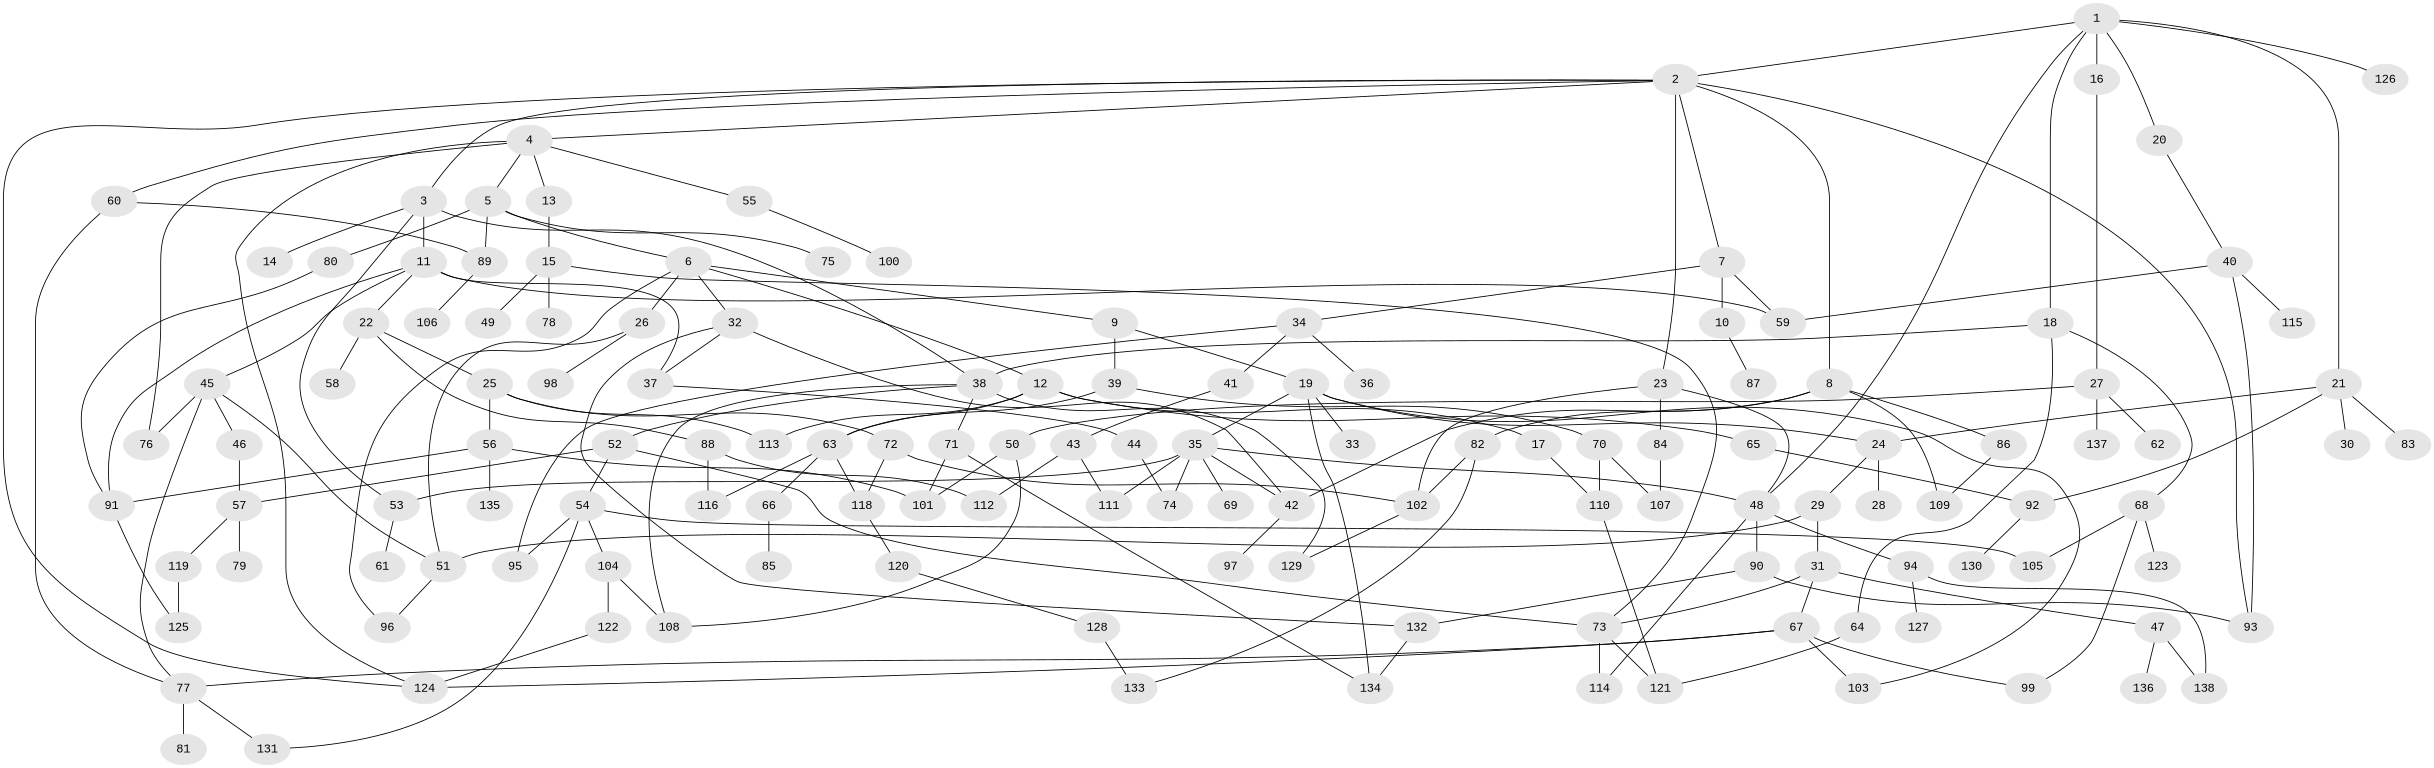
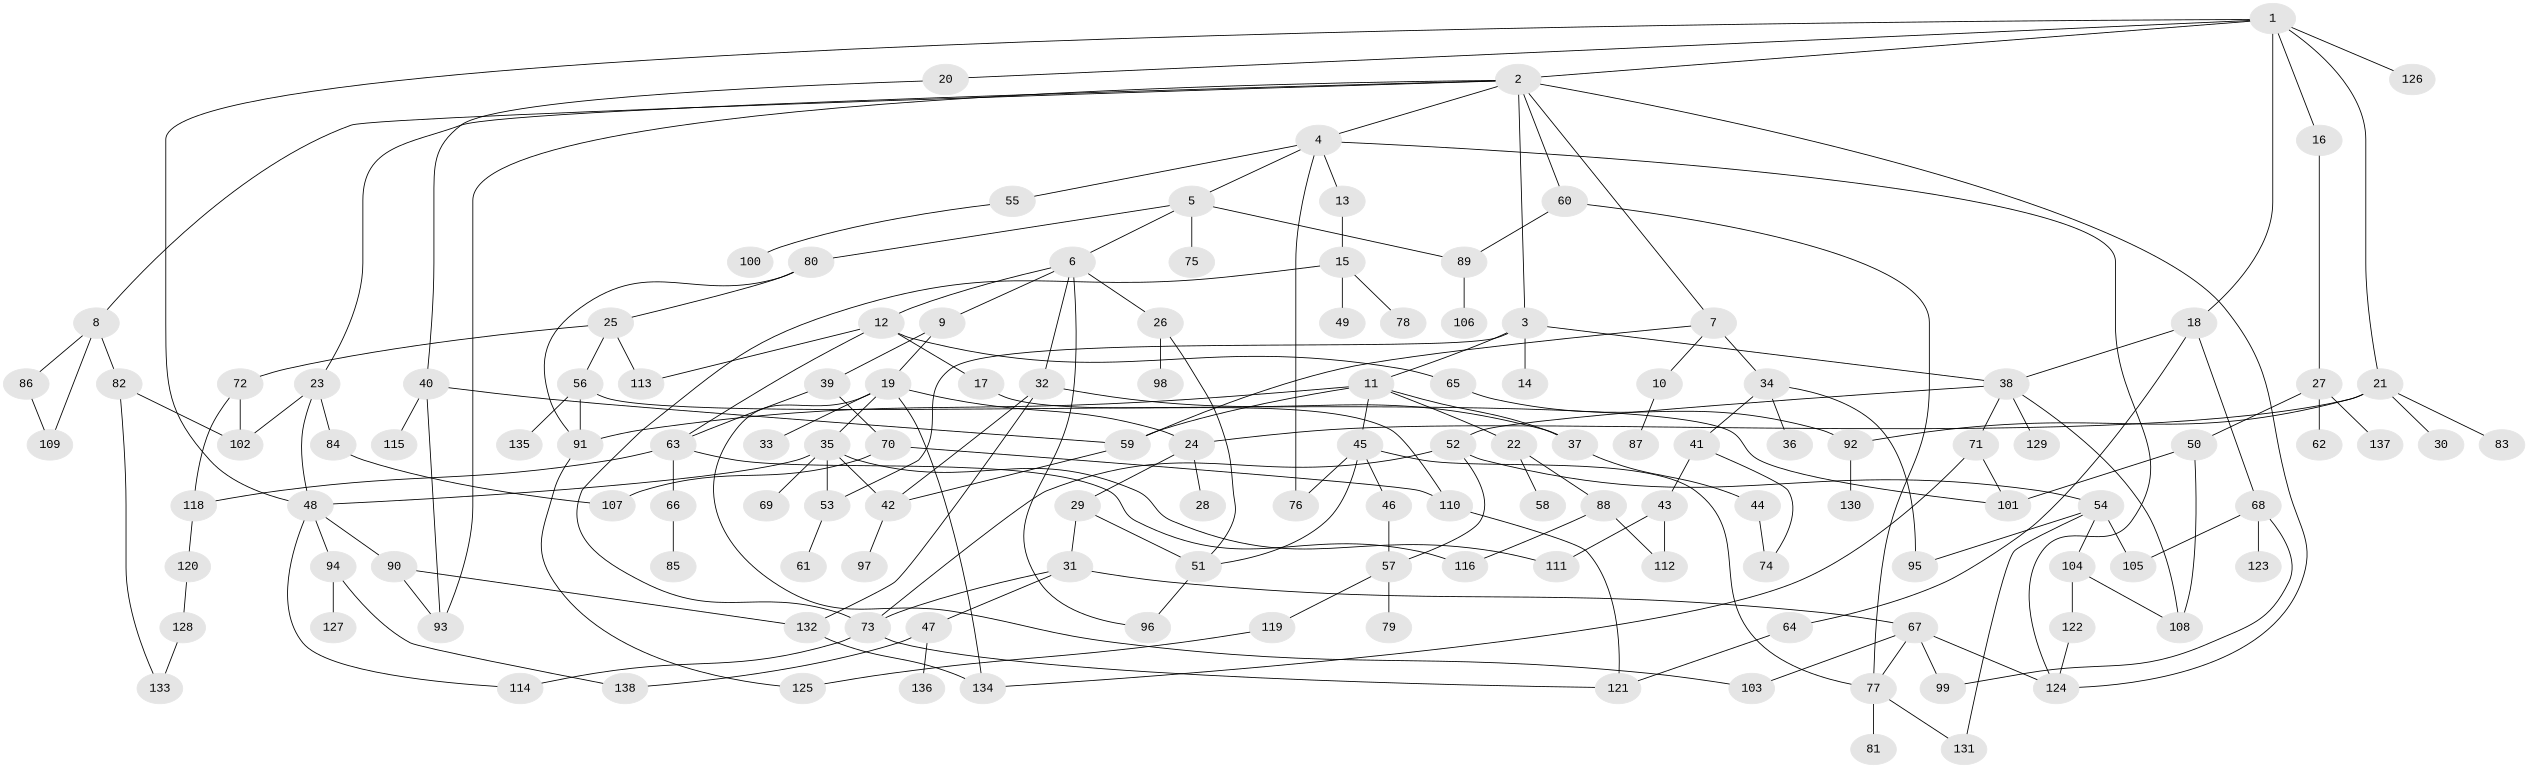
(428, 354) -> (713, 297)
(1552, 412) -> (1003, 477)
(1182, 475) -> (1788, 491)
(1354, 536) -> none
